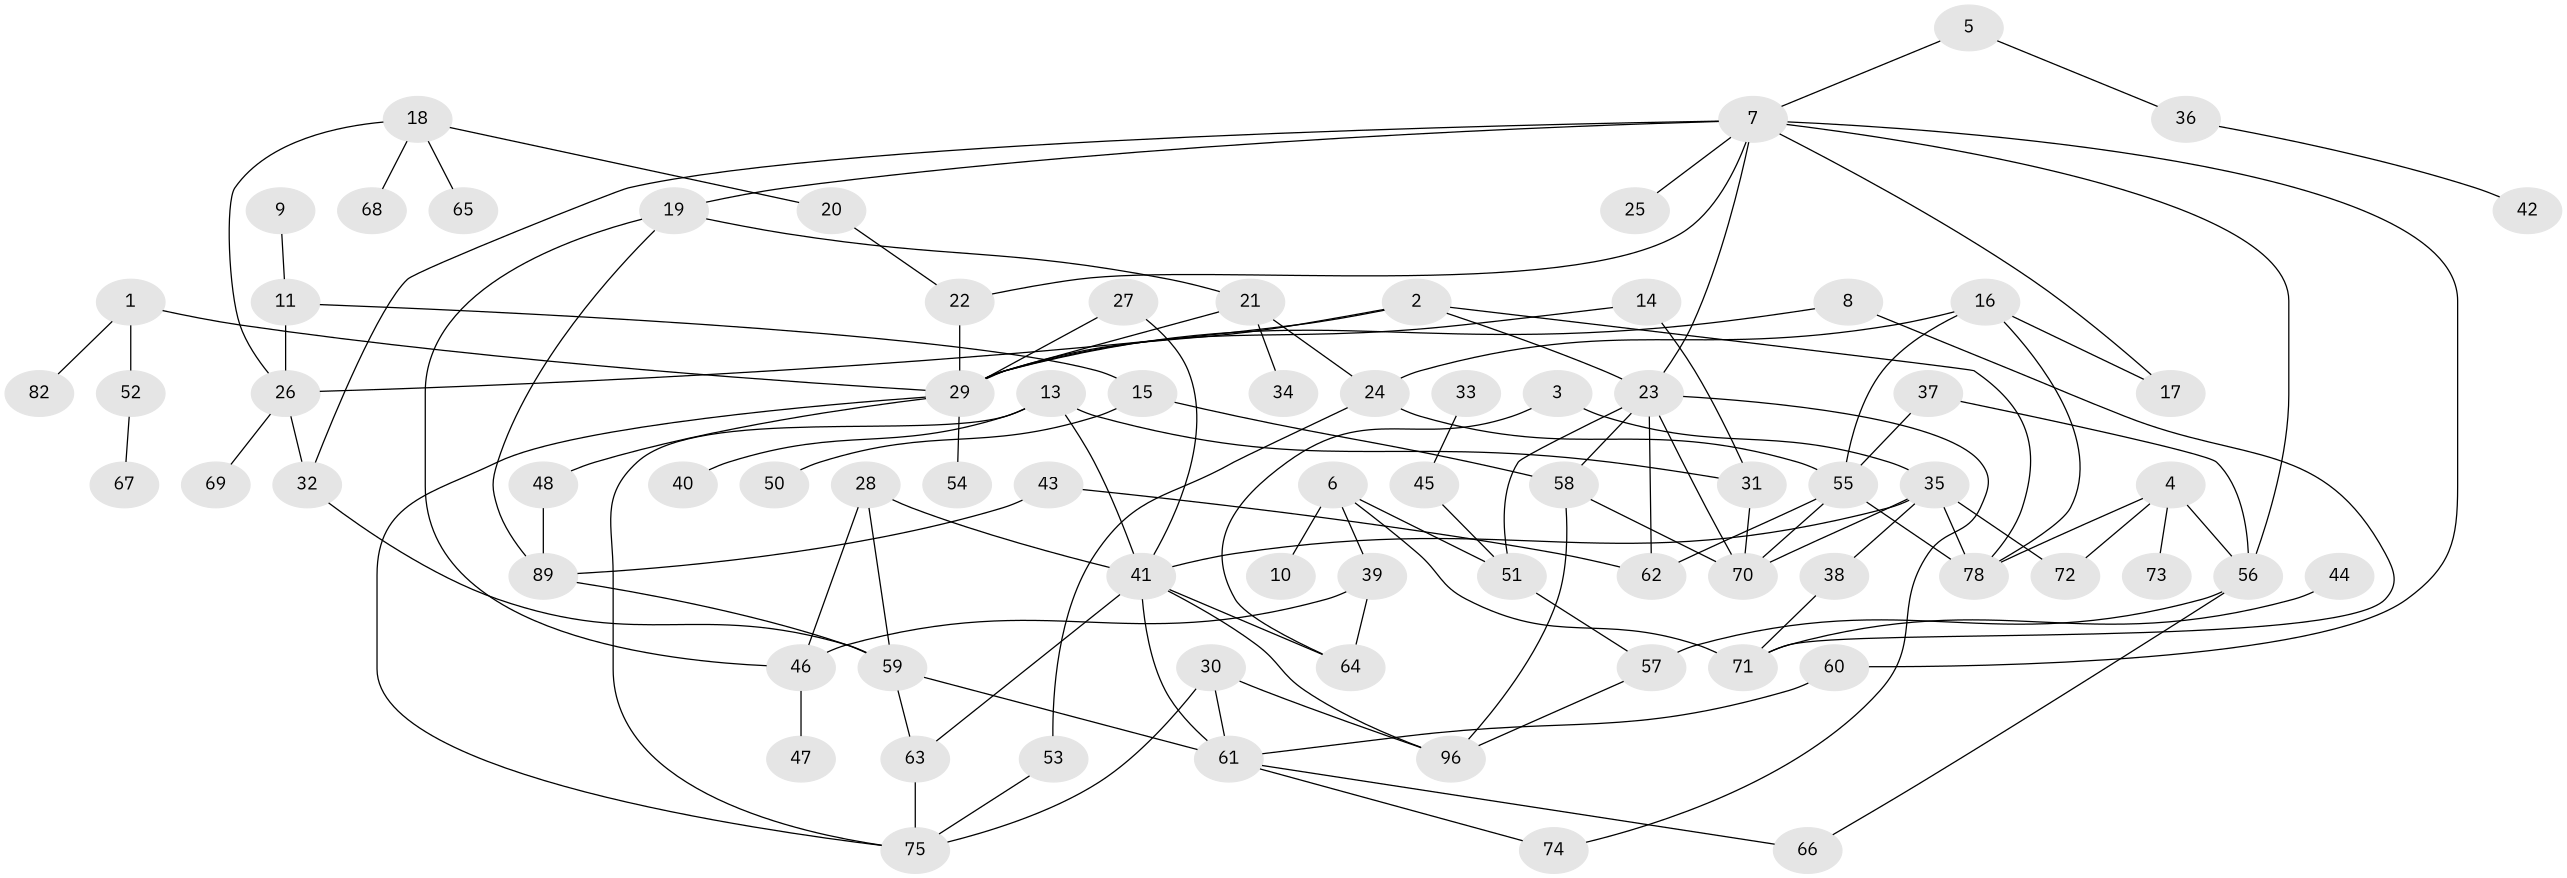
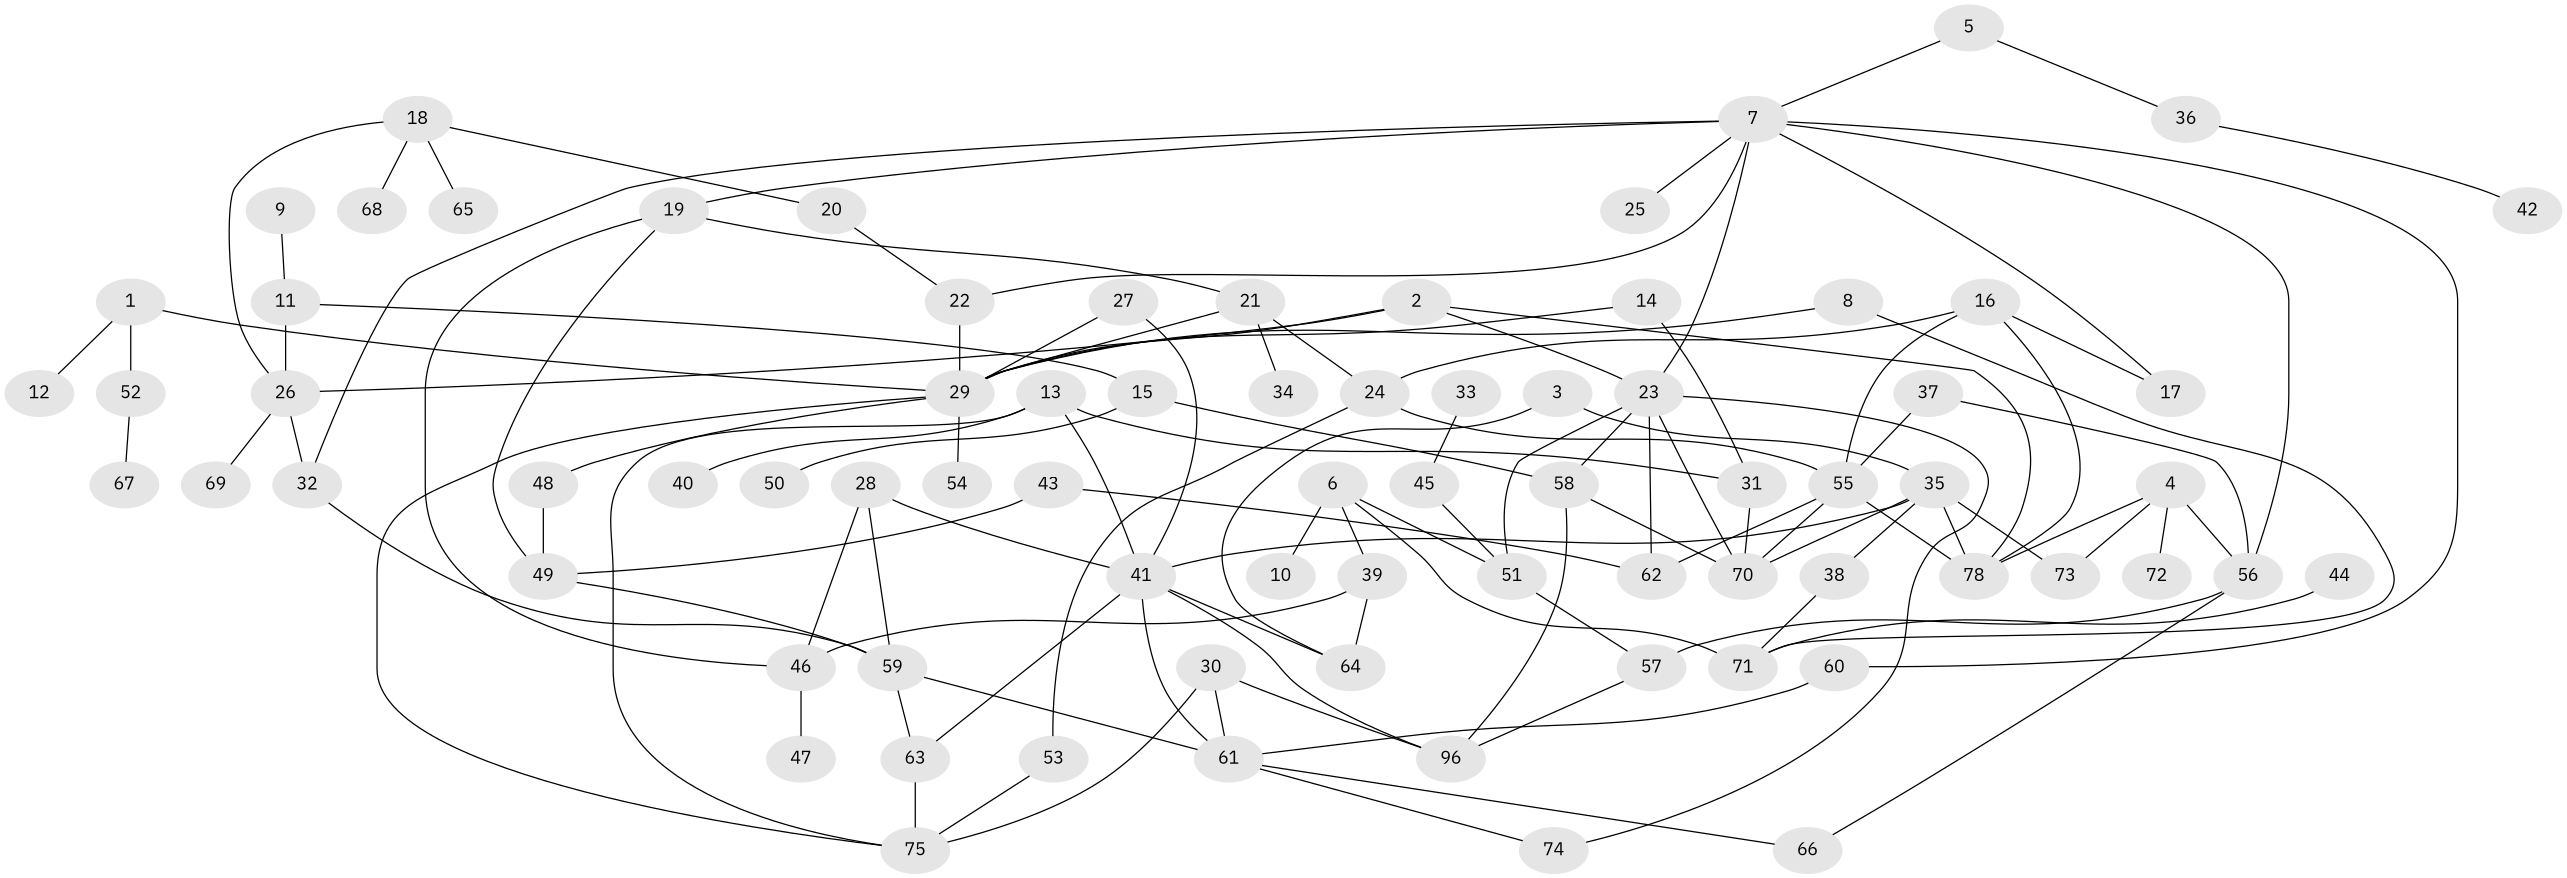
(39, 394) -> (39, 394)
(2000, 531) -> (2000, 531)
(543, 576) -> (543, 576)
